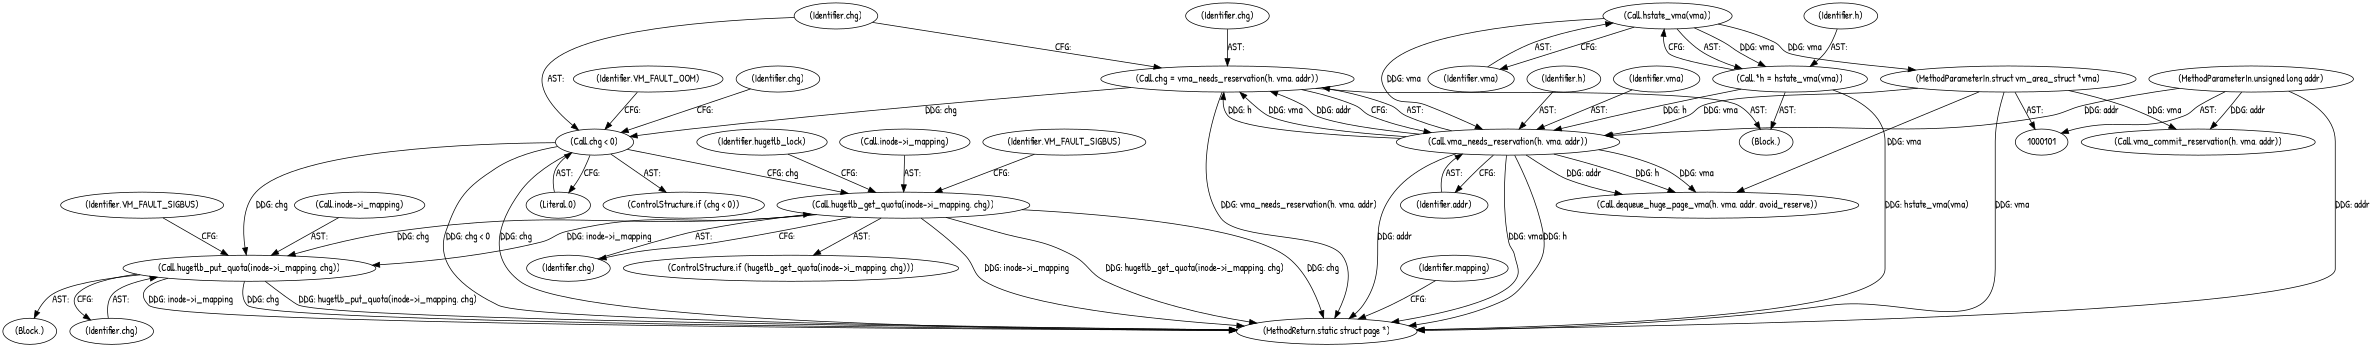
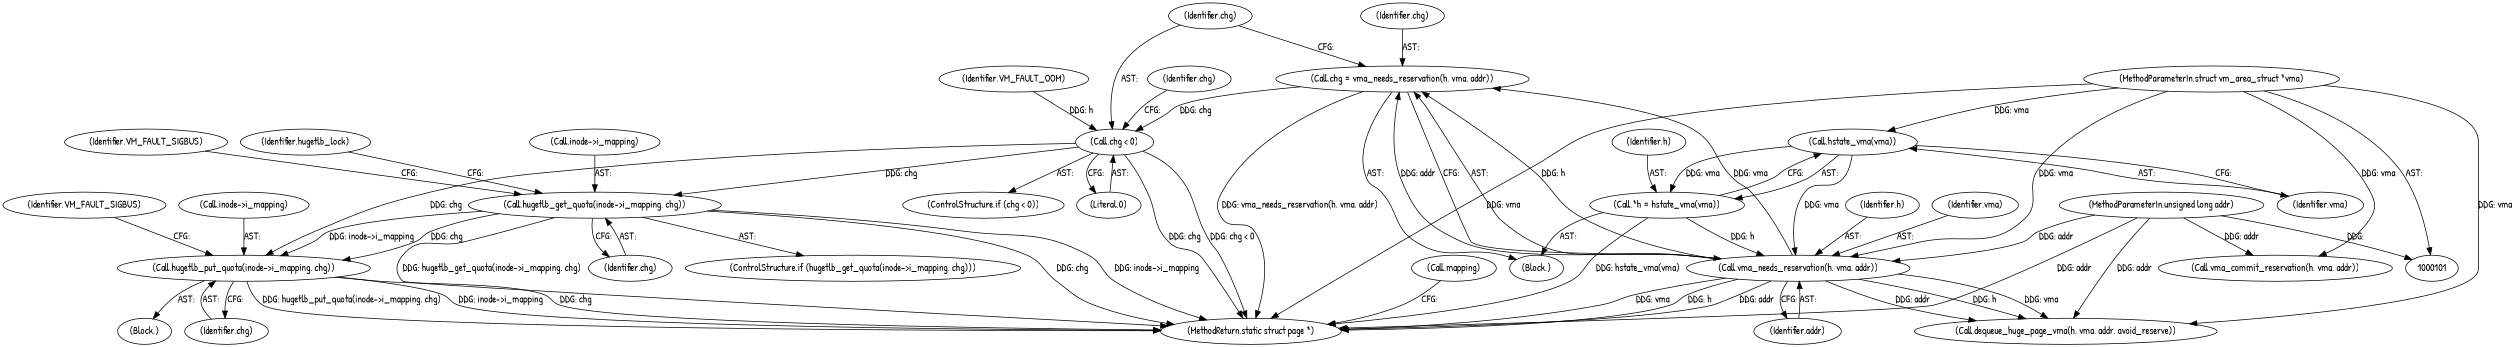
(1810, 58) -> (2006, 103)
(634, 111) -> (1082, 111)
(2209, 111) -> (2357, 237)
(783, 174) -> (901, 174)
none -> (2111, 263)
(1454, 268) -> (1454, 268)
